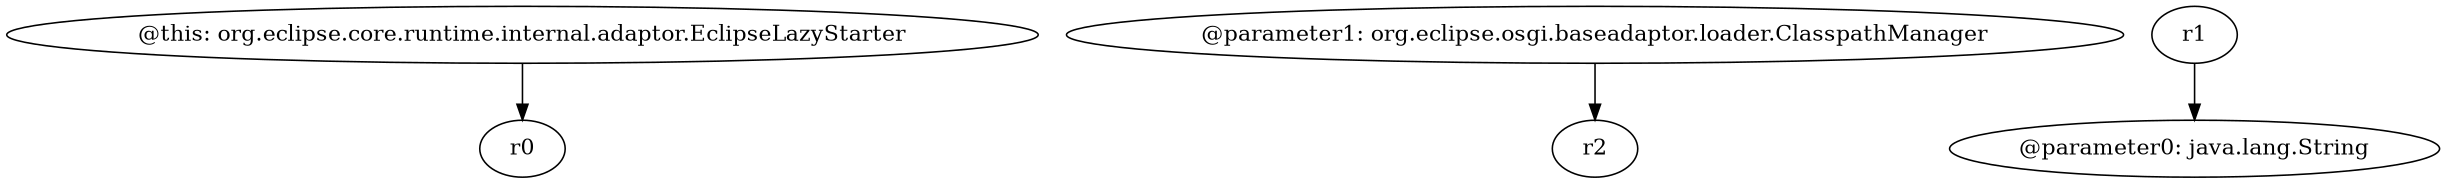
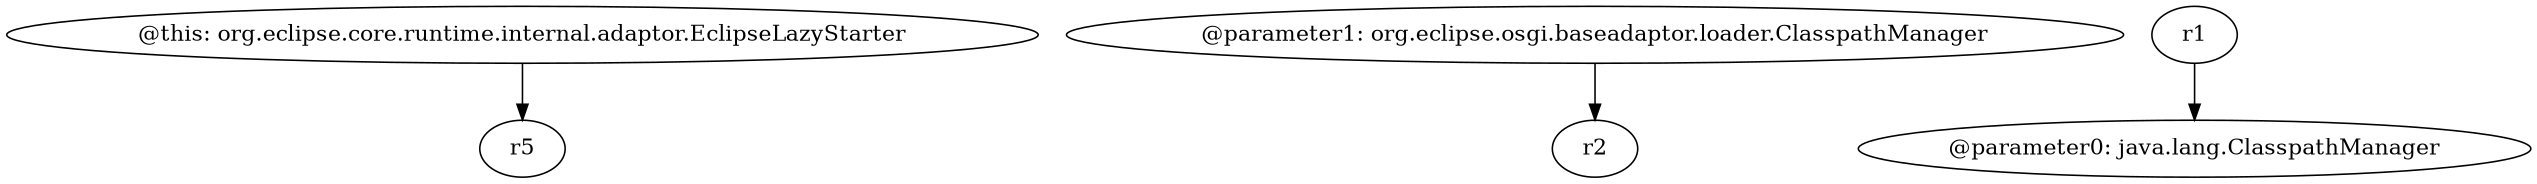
(522, 149) -> (522, 149)
(2195, 149) -> (2195, 149)
